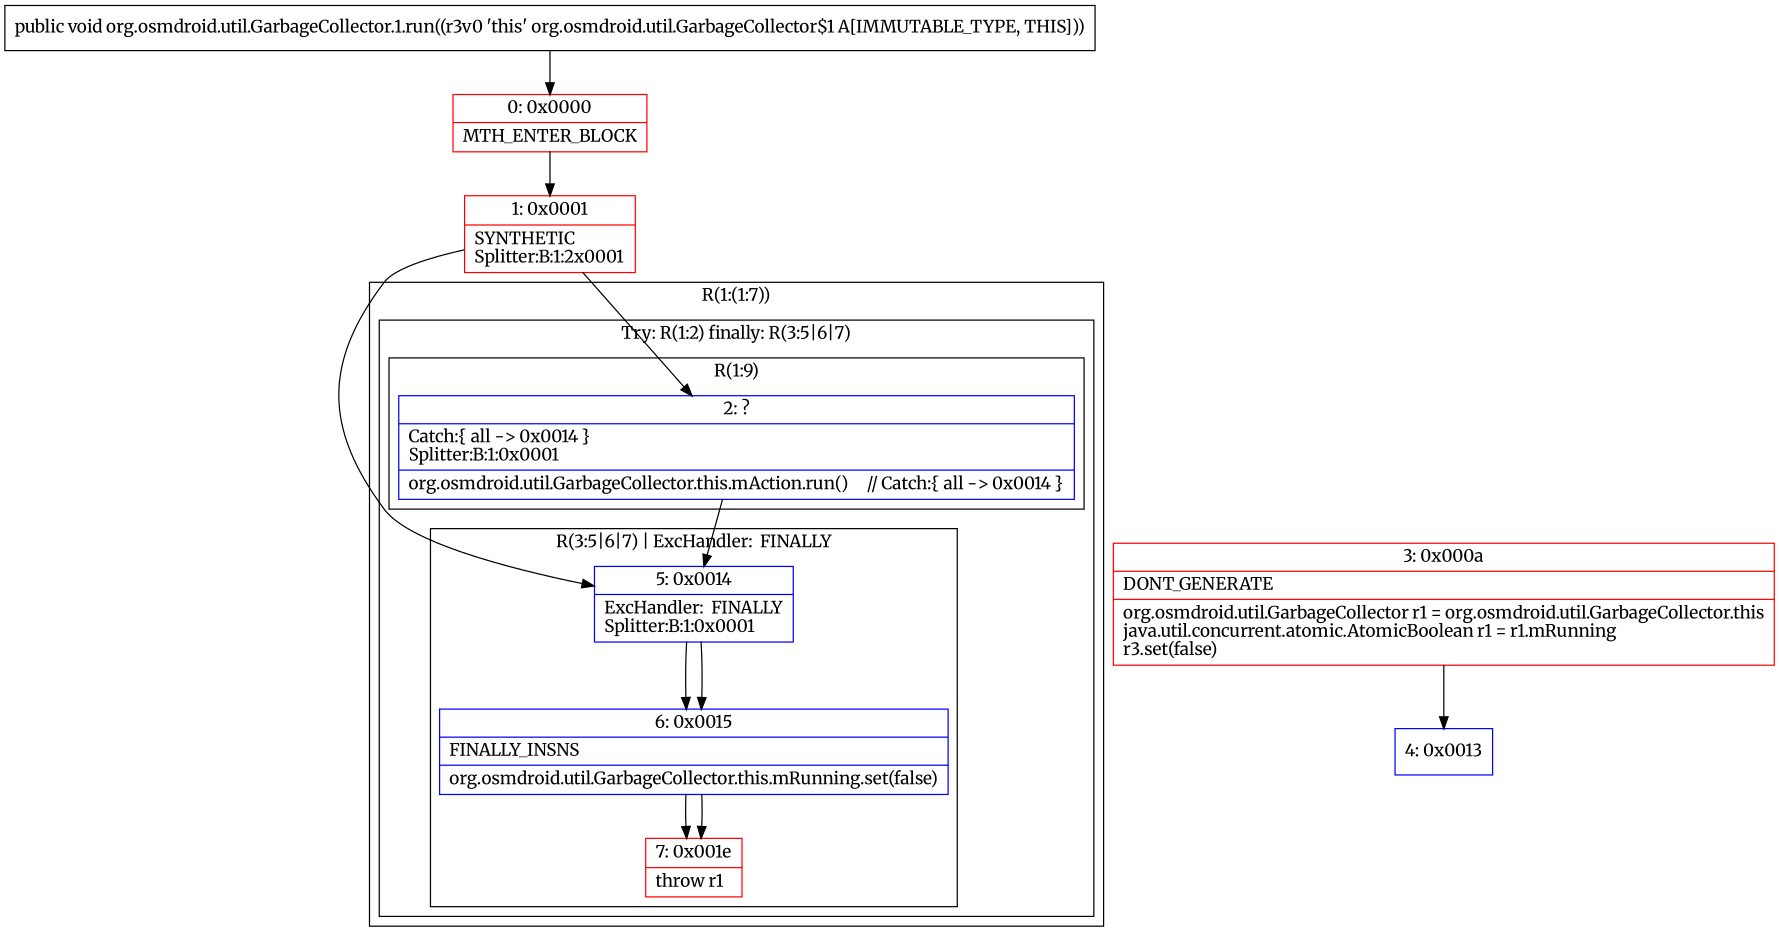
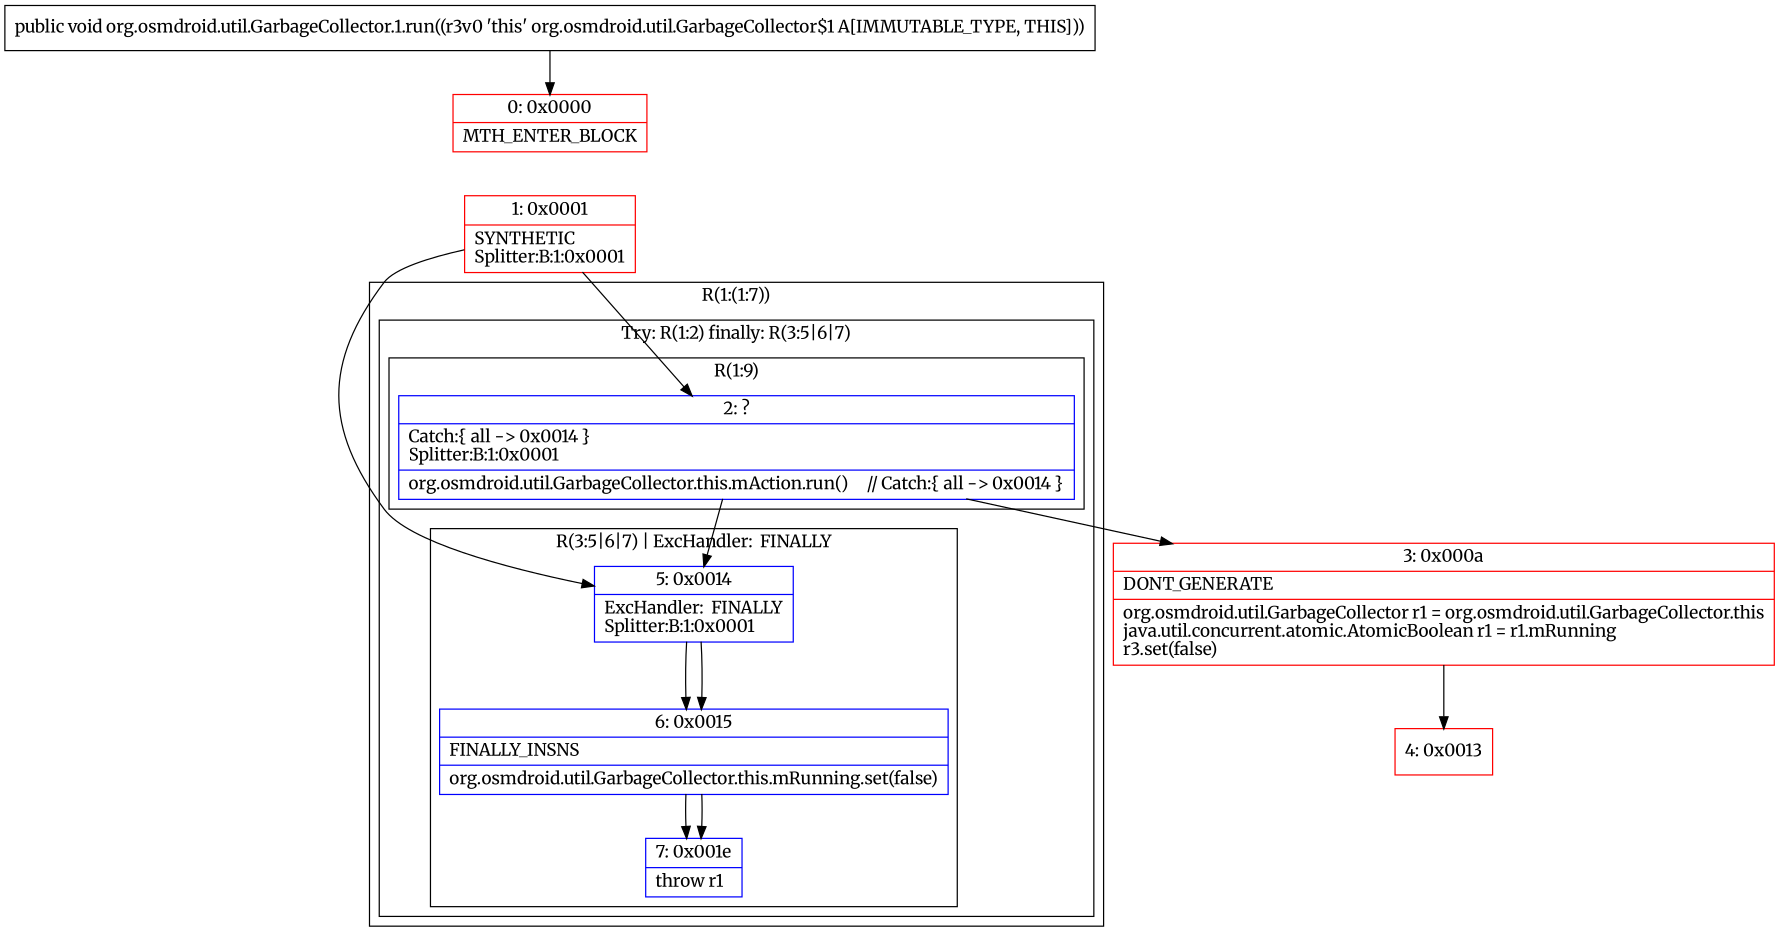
(550, 167) -> none
(549, 257) -> (550, 257)
none -> (1063, 520)
(1444, 752) -> (1444, 752)
(694, 868) -> (694, 868)
